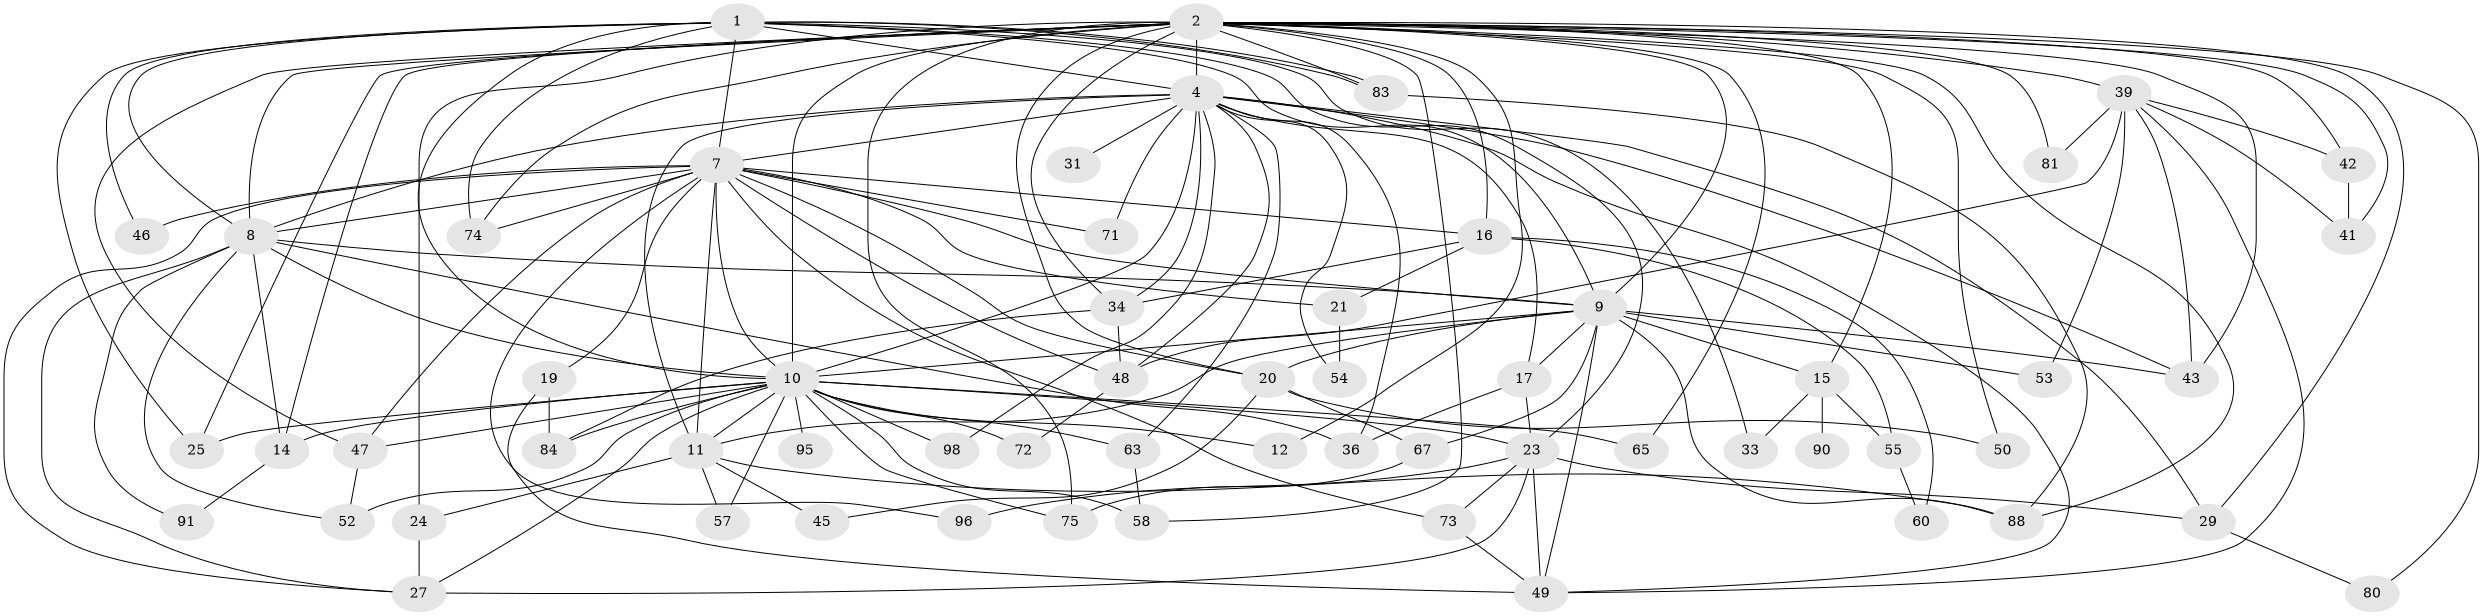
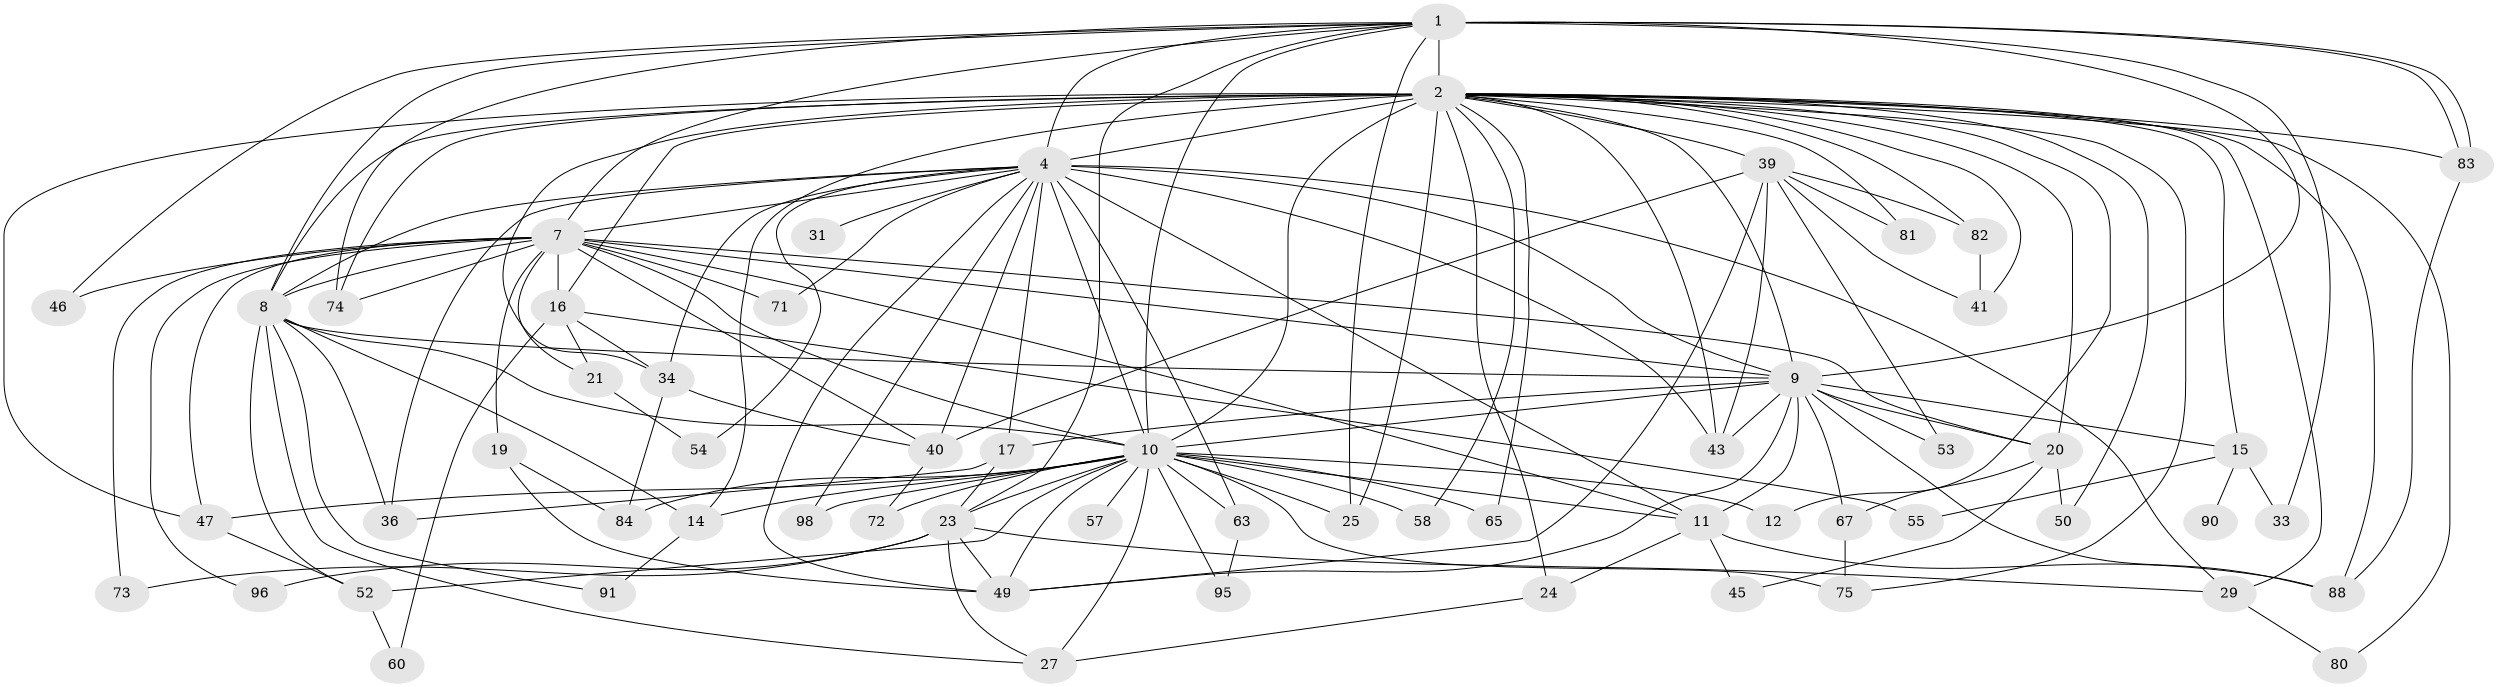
none -> (1439, 58)
(2349, 165) -> (1980, 236)
none -> (1438, 215)
(68, 280) -> none
(1121, 379) -> (935, 451)
(709, 486) -> none
(1138, 486) -> (1232, 561)
(1908, 487) -> (381, 630)
(1495, 558) -> (1057, 507)
